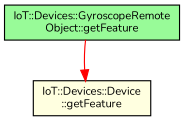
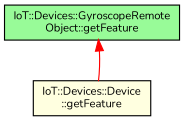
(84, 55) -> (100, 66)
